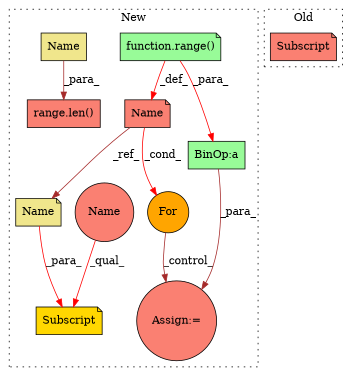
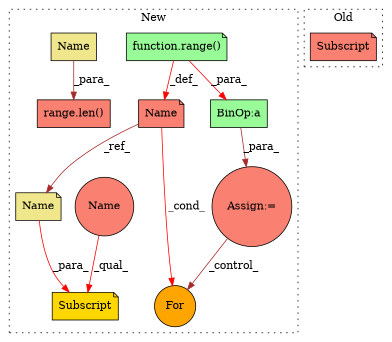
(164, 253) -> (210, 261)
